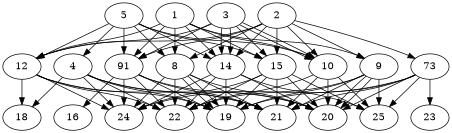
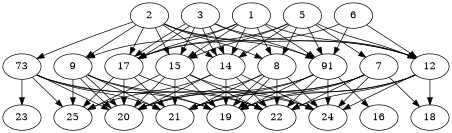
none -> (353, 16)
(73, 67) -> (379, 67)
(328, 67) -> (124, 67)
